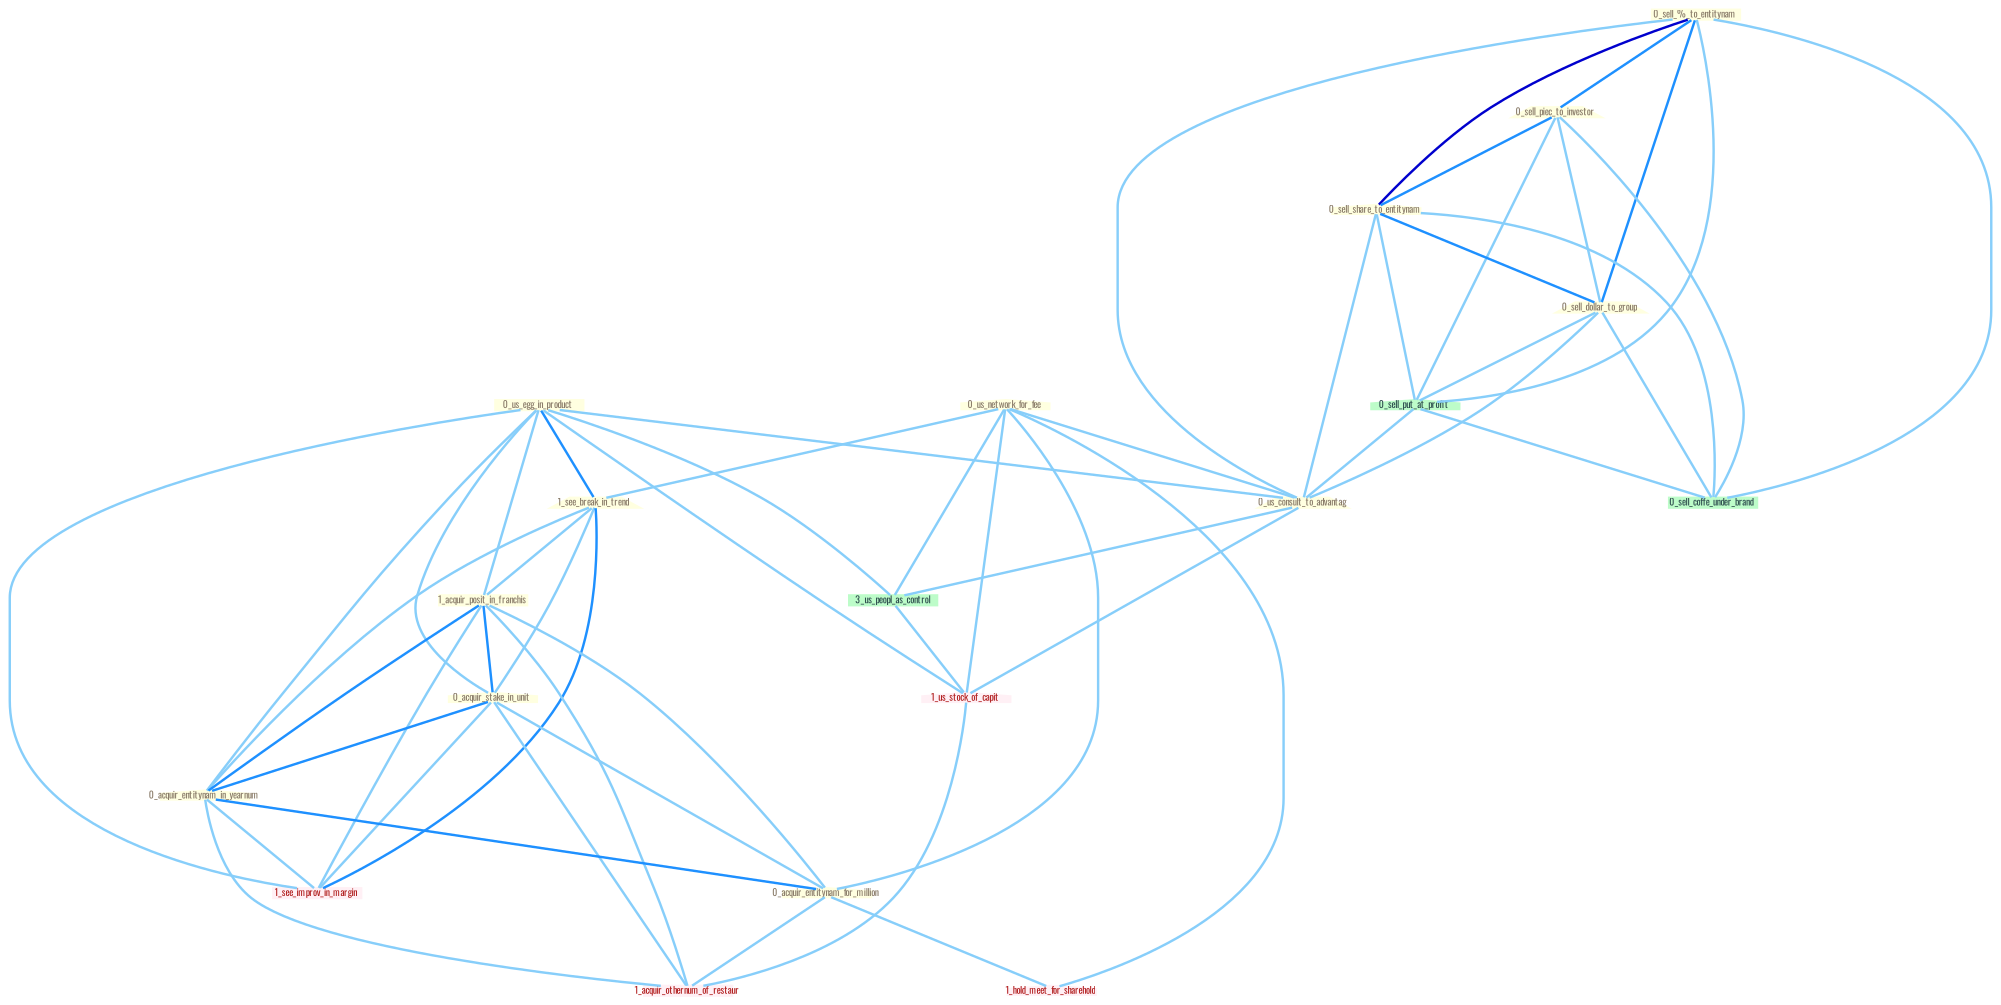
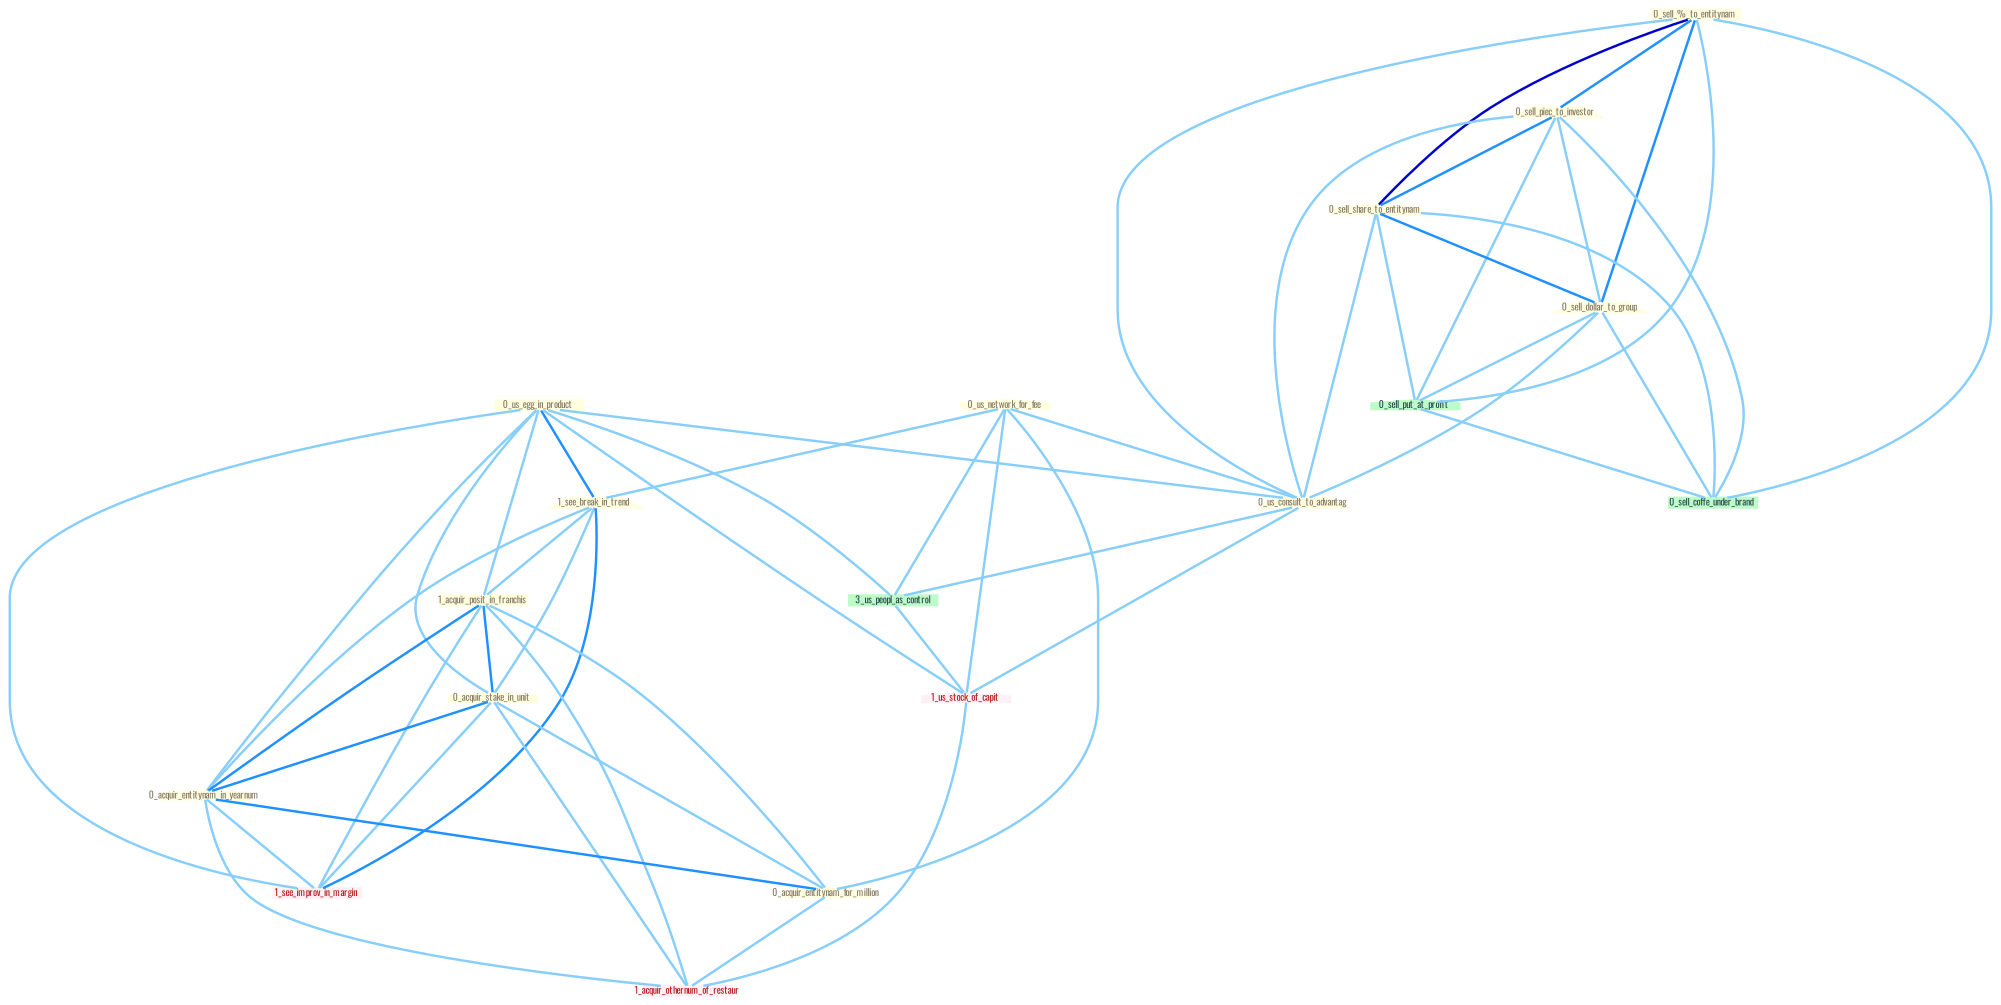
(1360, 453) -> (1293, 238)
(1052, 991) -> none
